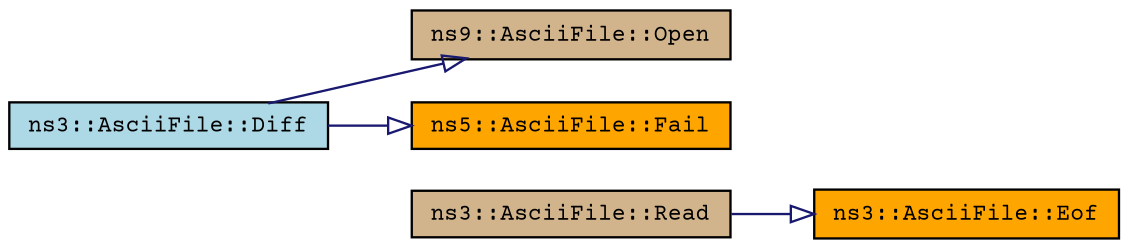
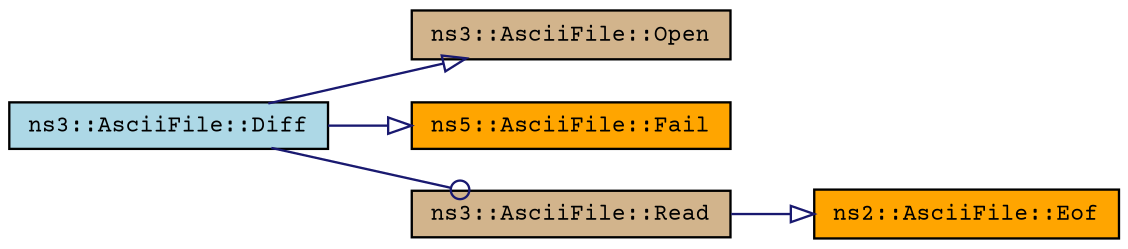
(571, 35) -> (571, 35)
none -> (361, 168)
(967, 214) -> (967, 214)
